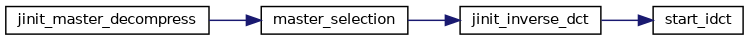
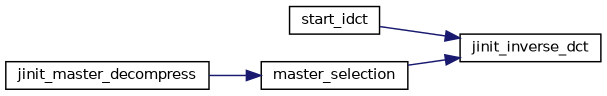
(620, 20) -> (413, 31)
